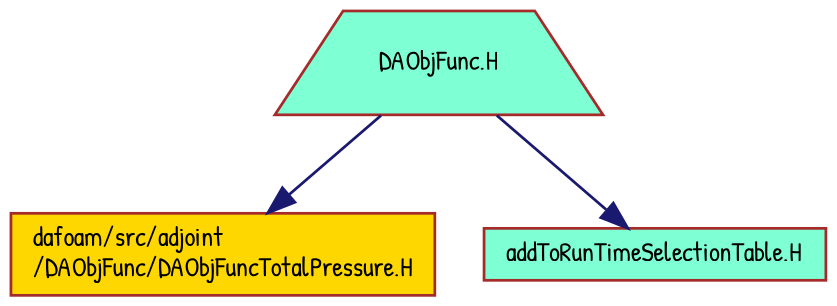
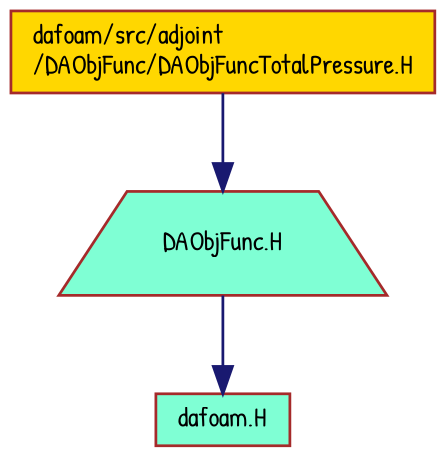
(335, 155) -> (223, 128)
(655, 254) -> (223, 420)
